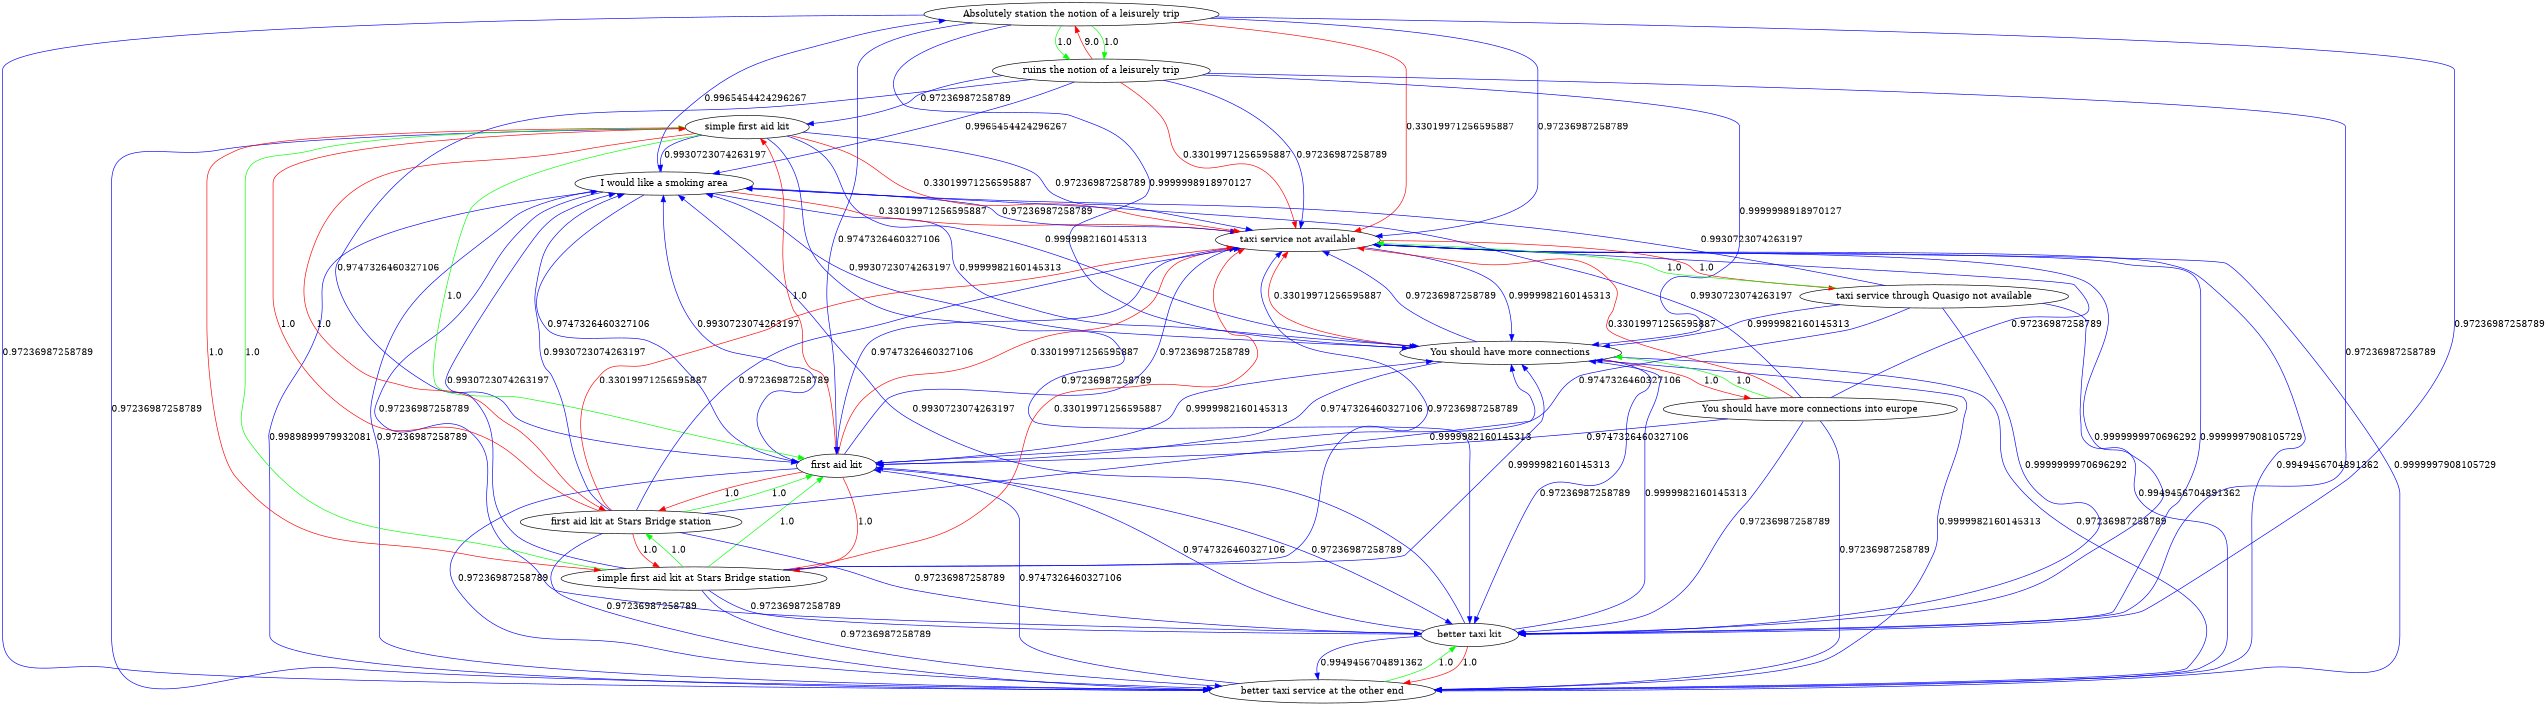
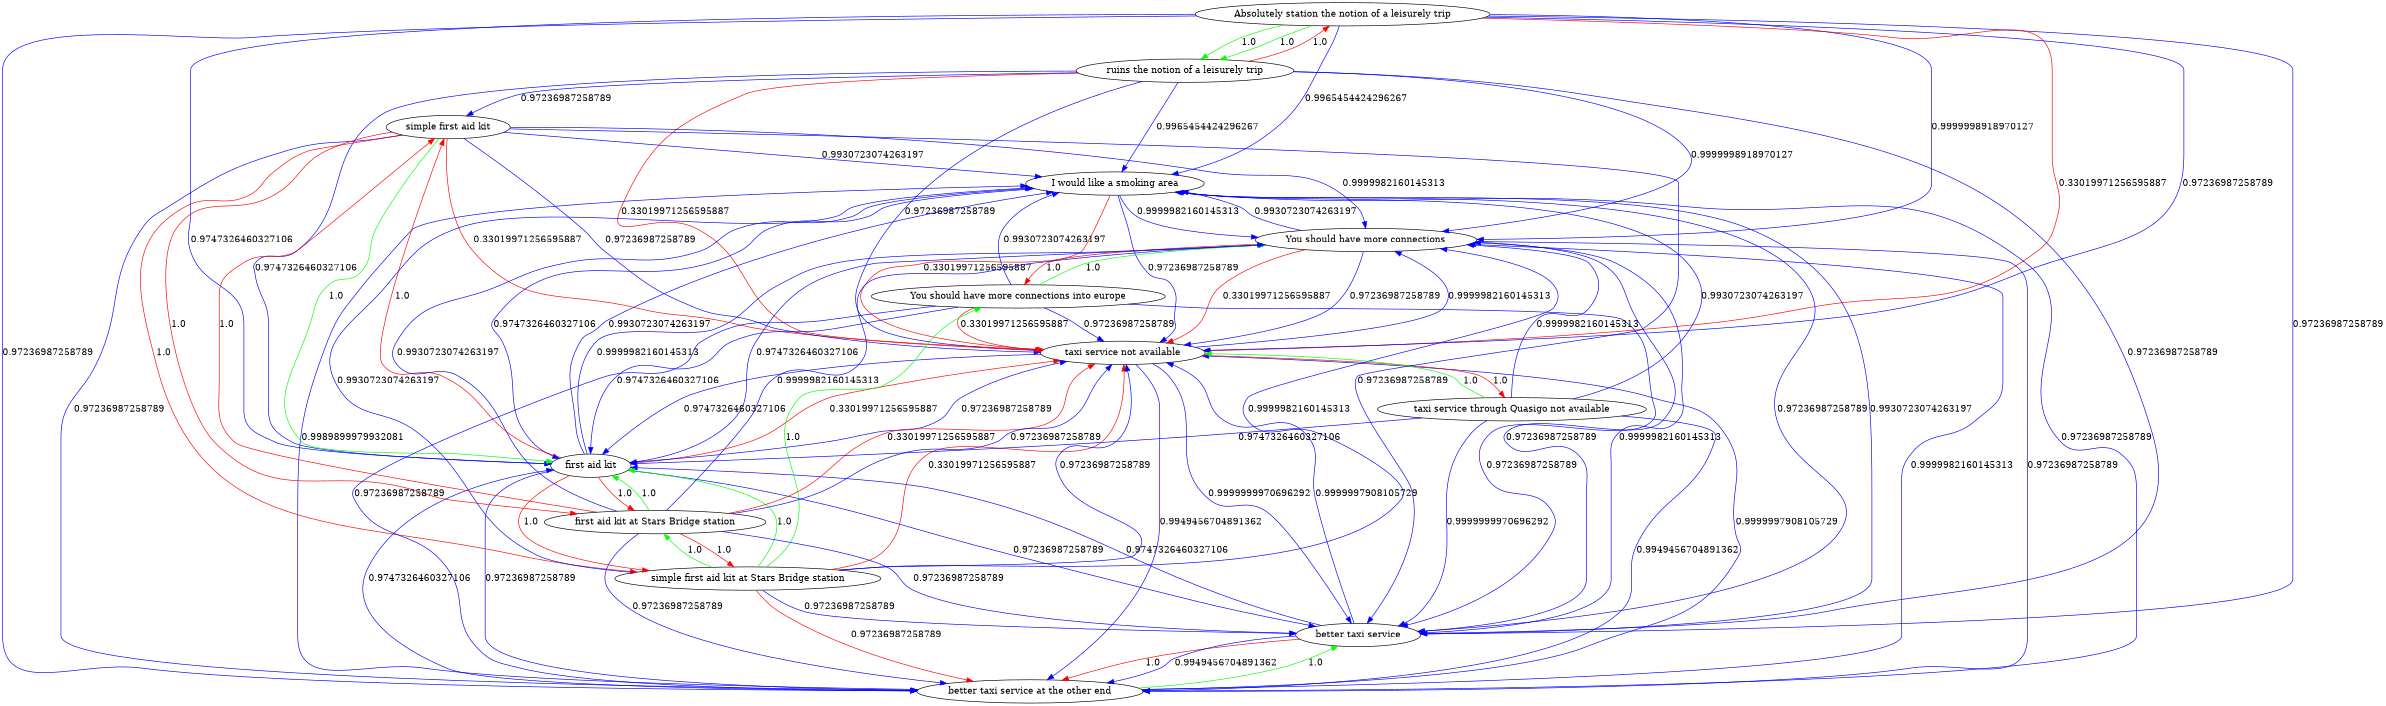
(1092, 42) -> (1320, 42)
(771, 59) -> (1281, 124)
(245, 285) -> (808, 393)
(1470, 635) -> (1358, 635)
(951, 663) -> (855, 648)
